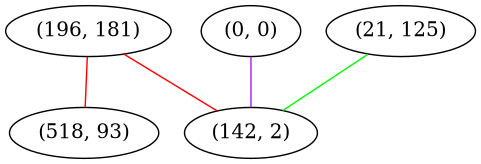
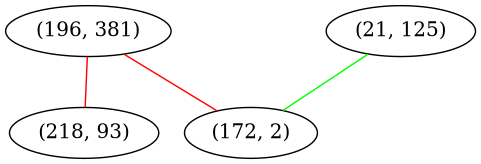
(88, 31) -> (88, 31)
(251, 31) -> none
(84, 133) -> (84, 133)
(251, 133) -> (251, 133)
